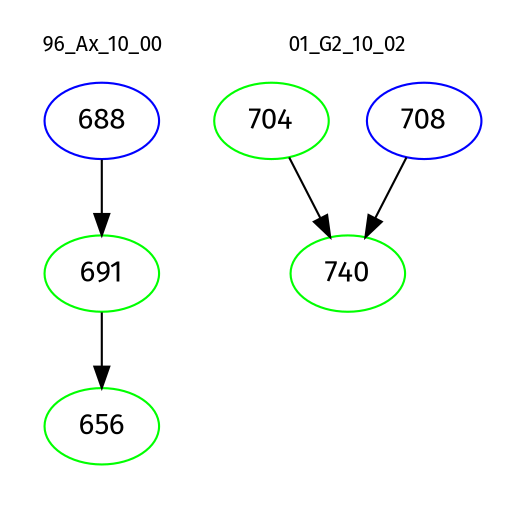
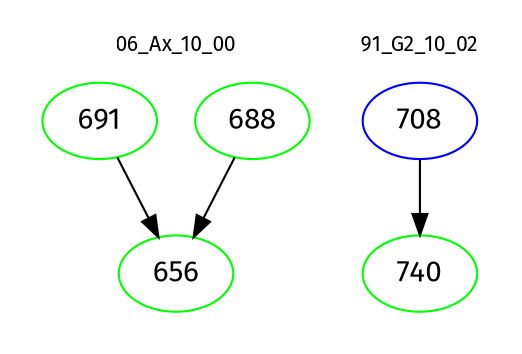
(103, 46) -> (176, 46)
(348, 46) -> (420, 46)
(102, 121) -> (252, 121)
(271, 121) -> none
(102, 187) -> (219, 188)
